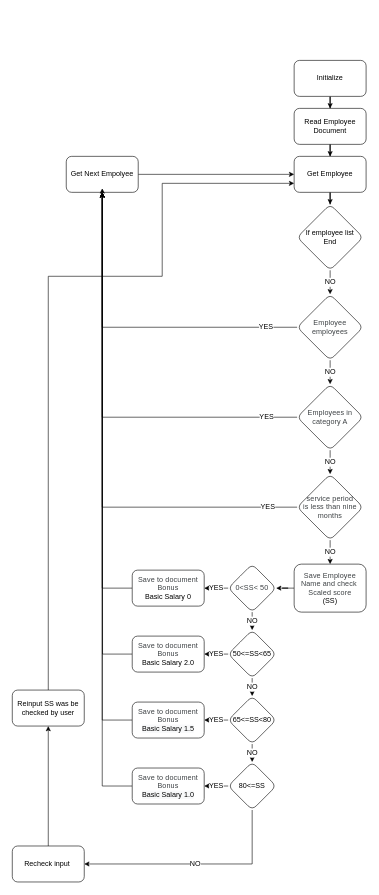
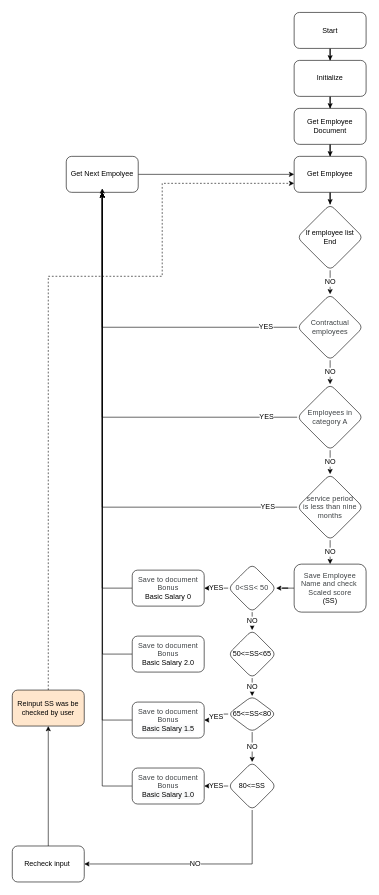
none -> (330, 30)
none -> (330, 56)
(330, 126) -> (330, 126)
(48, 315) -> (48, 315)
(330, 327) -> (330, 327)
(216, 654) -> none
(48, 708) -> (48, 708)
(252, 720) -> (252, 714)
